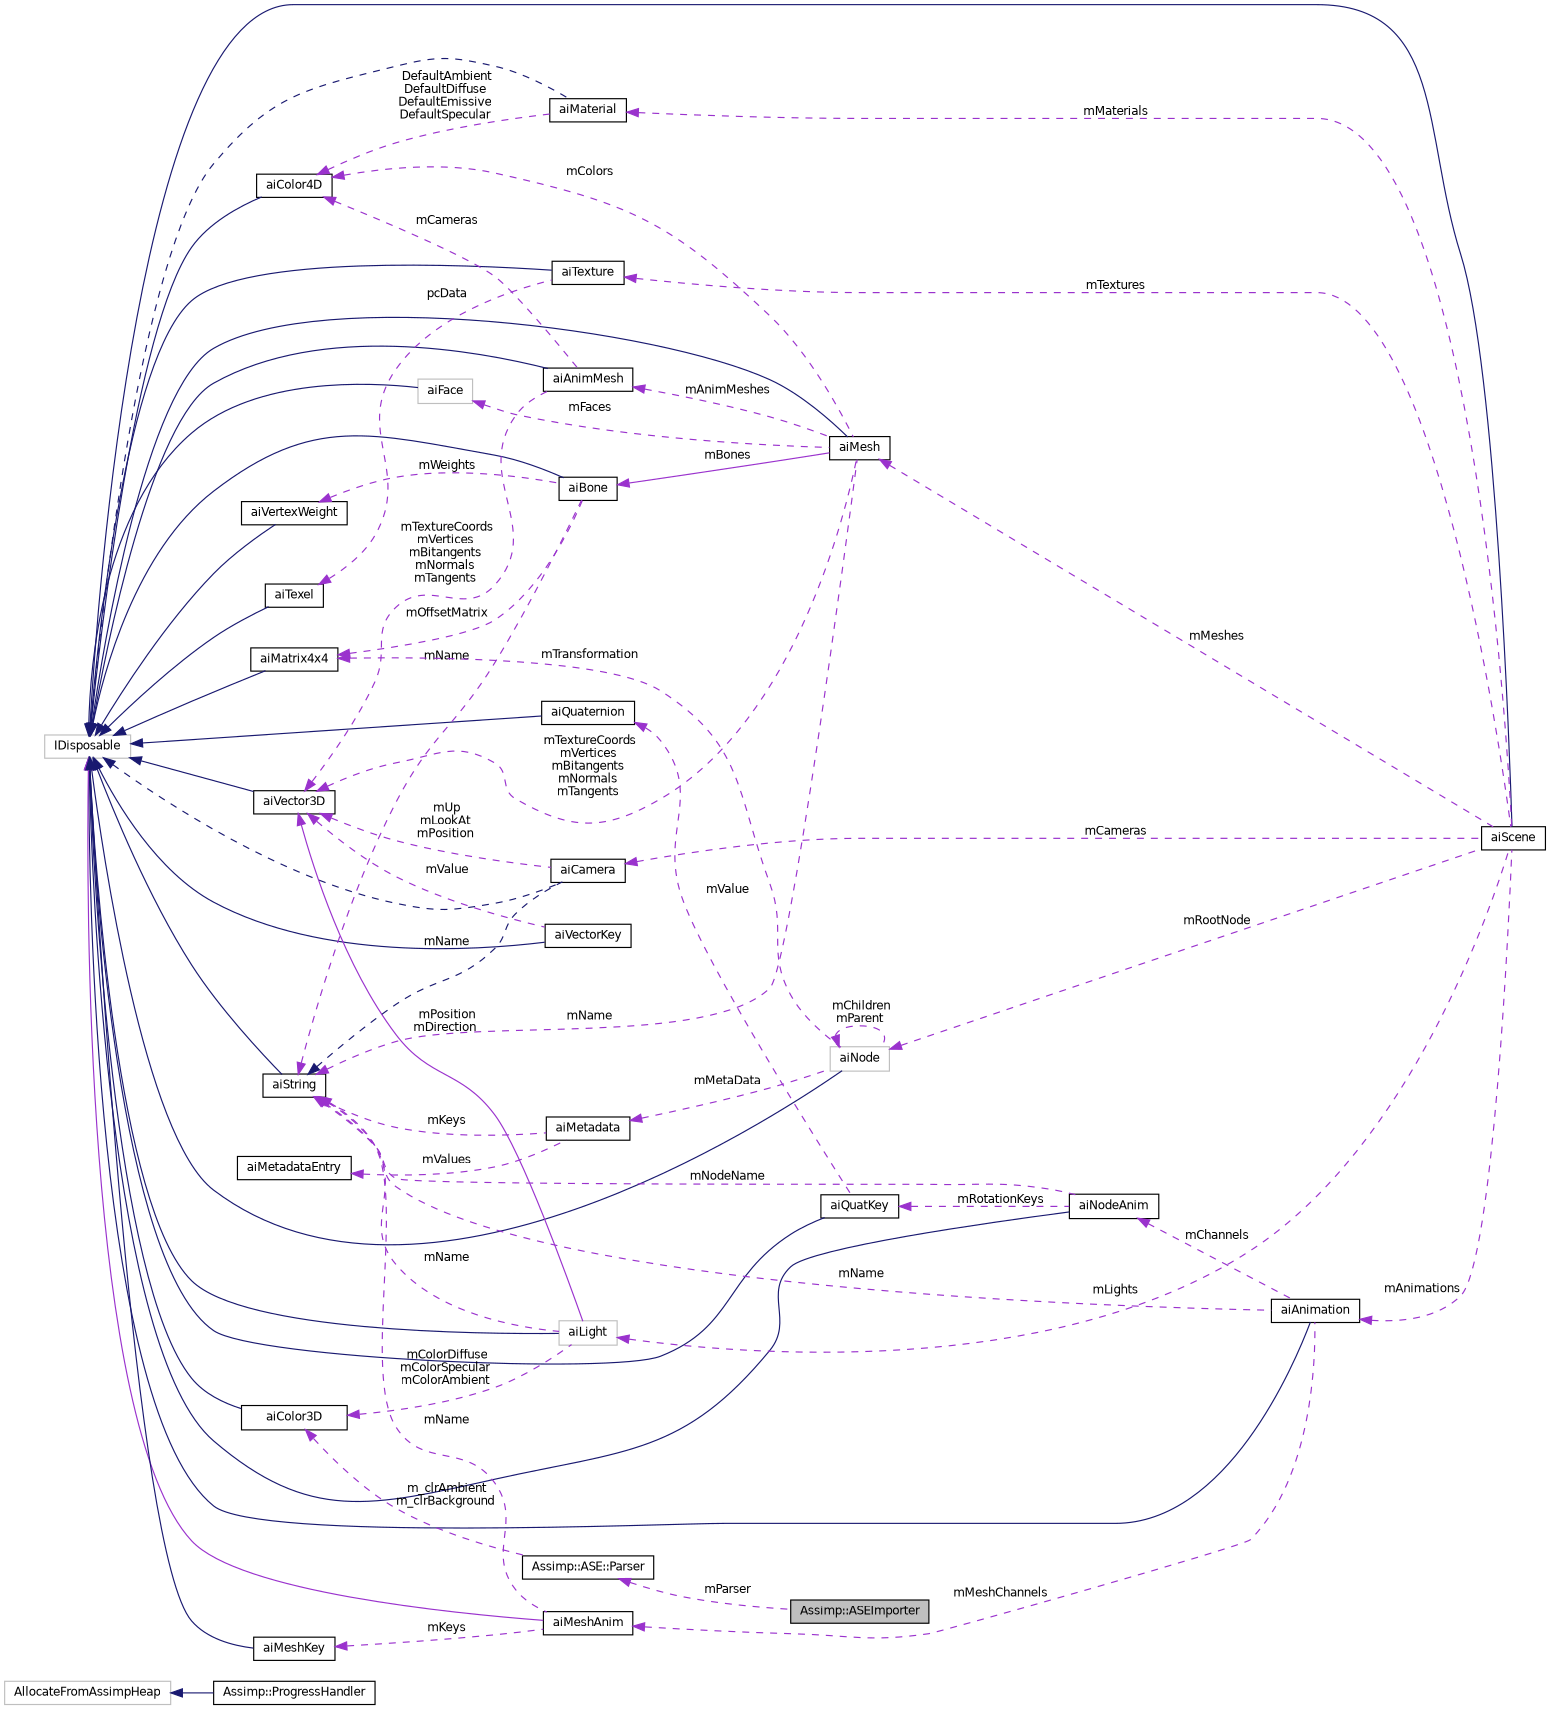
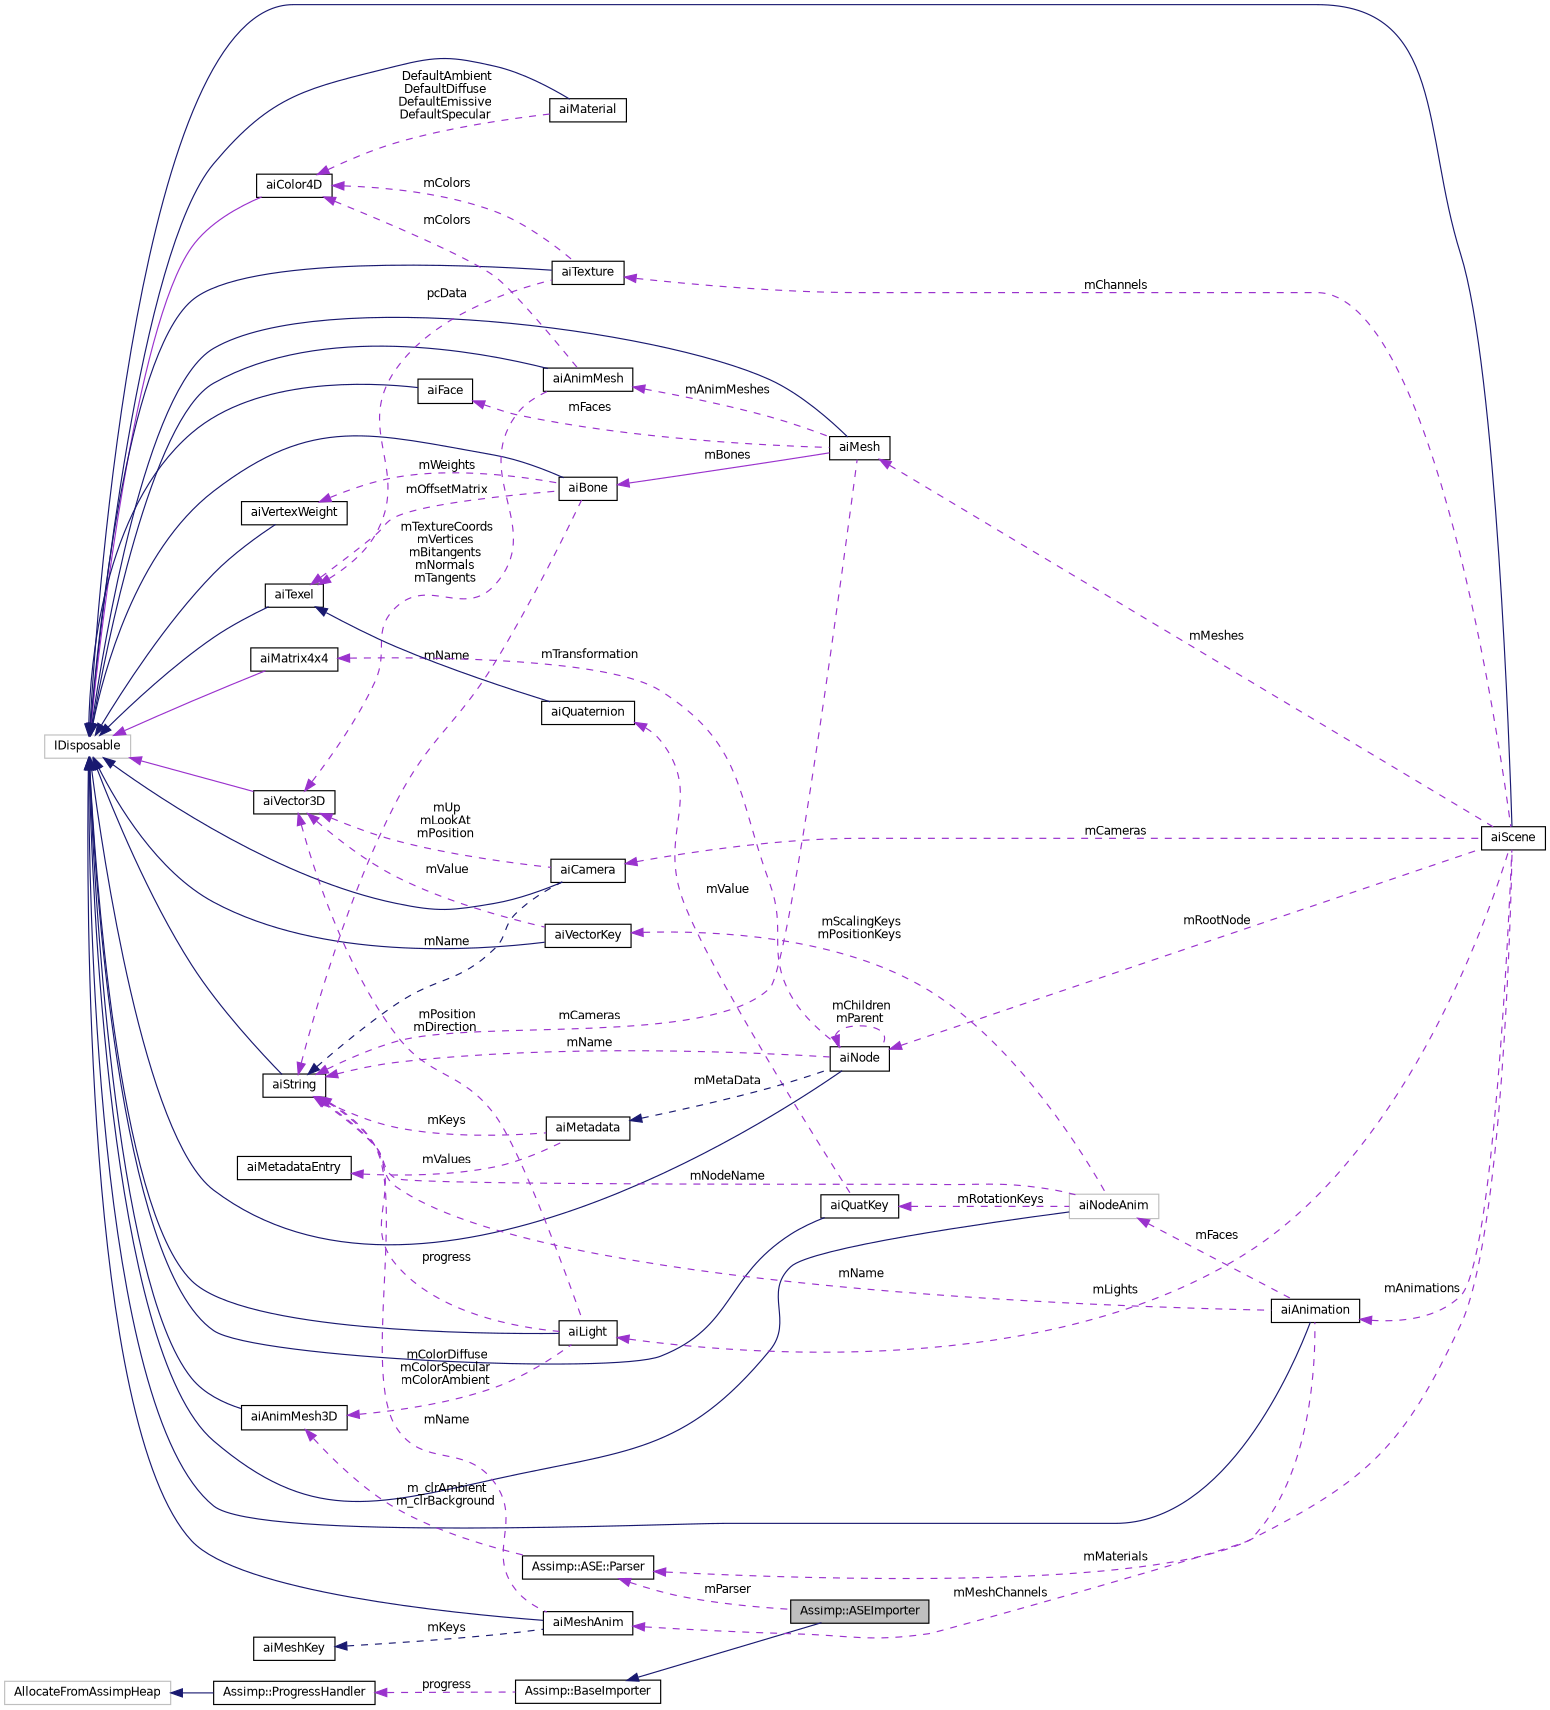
(1354, 138) -> (1337, 1490)
(643, 219) -> (467, 203)
(445, 221) -> (445, 221)
(175, 246) -> (175, 246)
(1114, 286) -> (1114, 286)
(159, 326) -> (159, 326)
(445, 391) -> (445, 391)
(495, 620) -> (429, 507)
(195, 700) -> (195, 700)
(332, 730) -> (447, 667)
(197, 776) -> (197, 776)
(672, 790) -> none
(337, 886) -> (337, 886)
none -> (919, 985)
(588, 1017) -> (588, 1017)
none -> (583, 1051)
(860, 1059) -> (860, 1059)
(443, 1073) -> (443, 1073)
(737, 1097) -> (737, 1097)
(1114, 1206) -> (1114, 1206)
(1215, 1236) -> (1215, 1236)
(445, 1258) -> (445, 1258)
(588, 1333) -> (588, 1333)
(122, 1344) -> (122, 1344)
(138, 1372) -> none
(294, 1418) -> (294, 1418)
(445, 1639) -> (445, 1639)
none -> (588, 1692)
